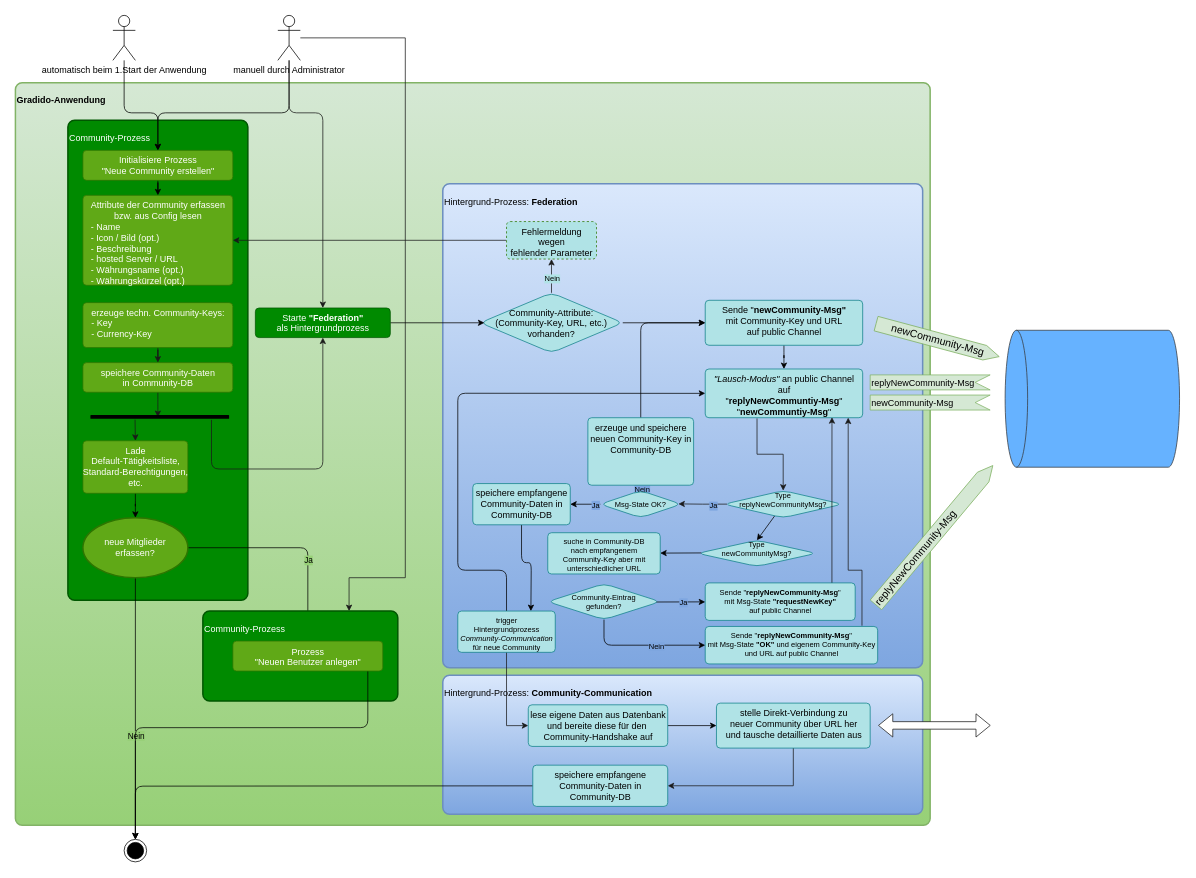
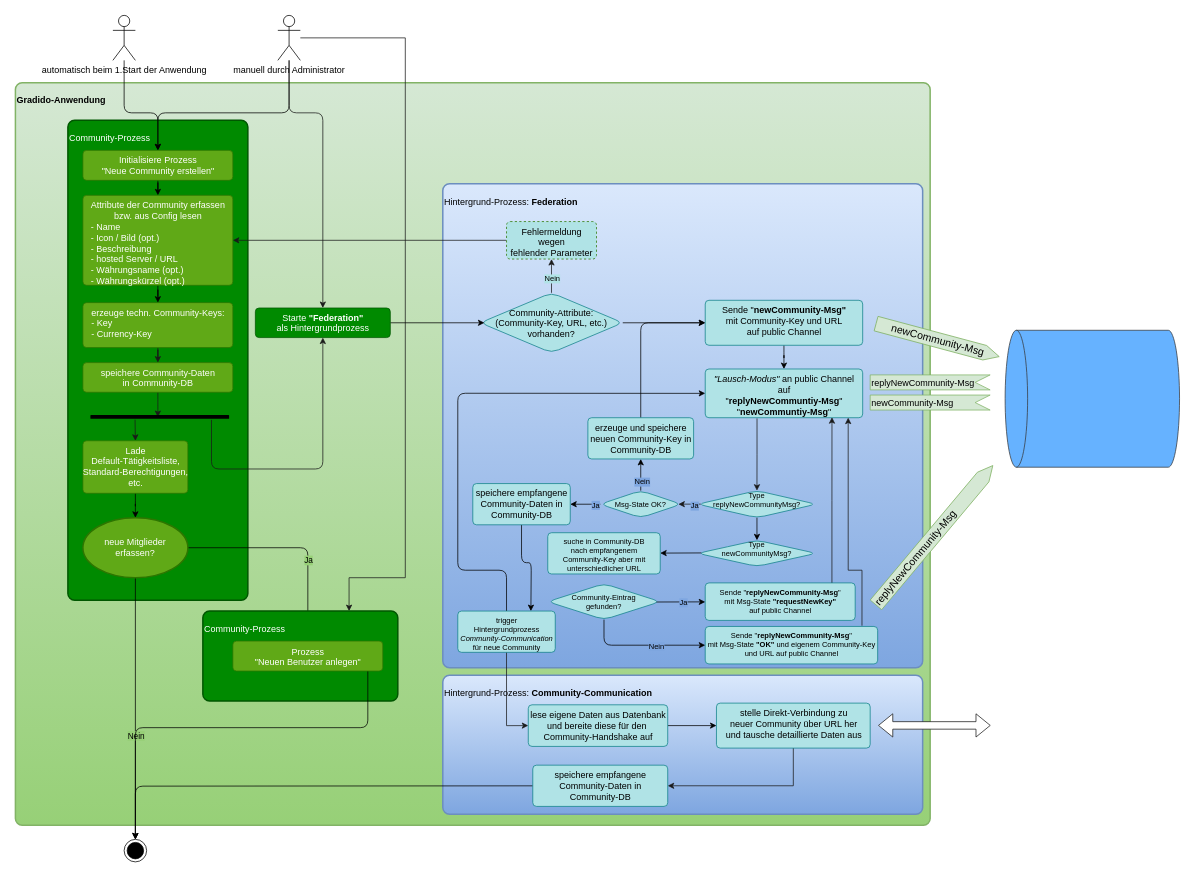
none -> (158, 293)
(641, 452) -> (641, 438)
(783, 504) -> (757, 504)
